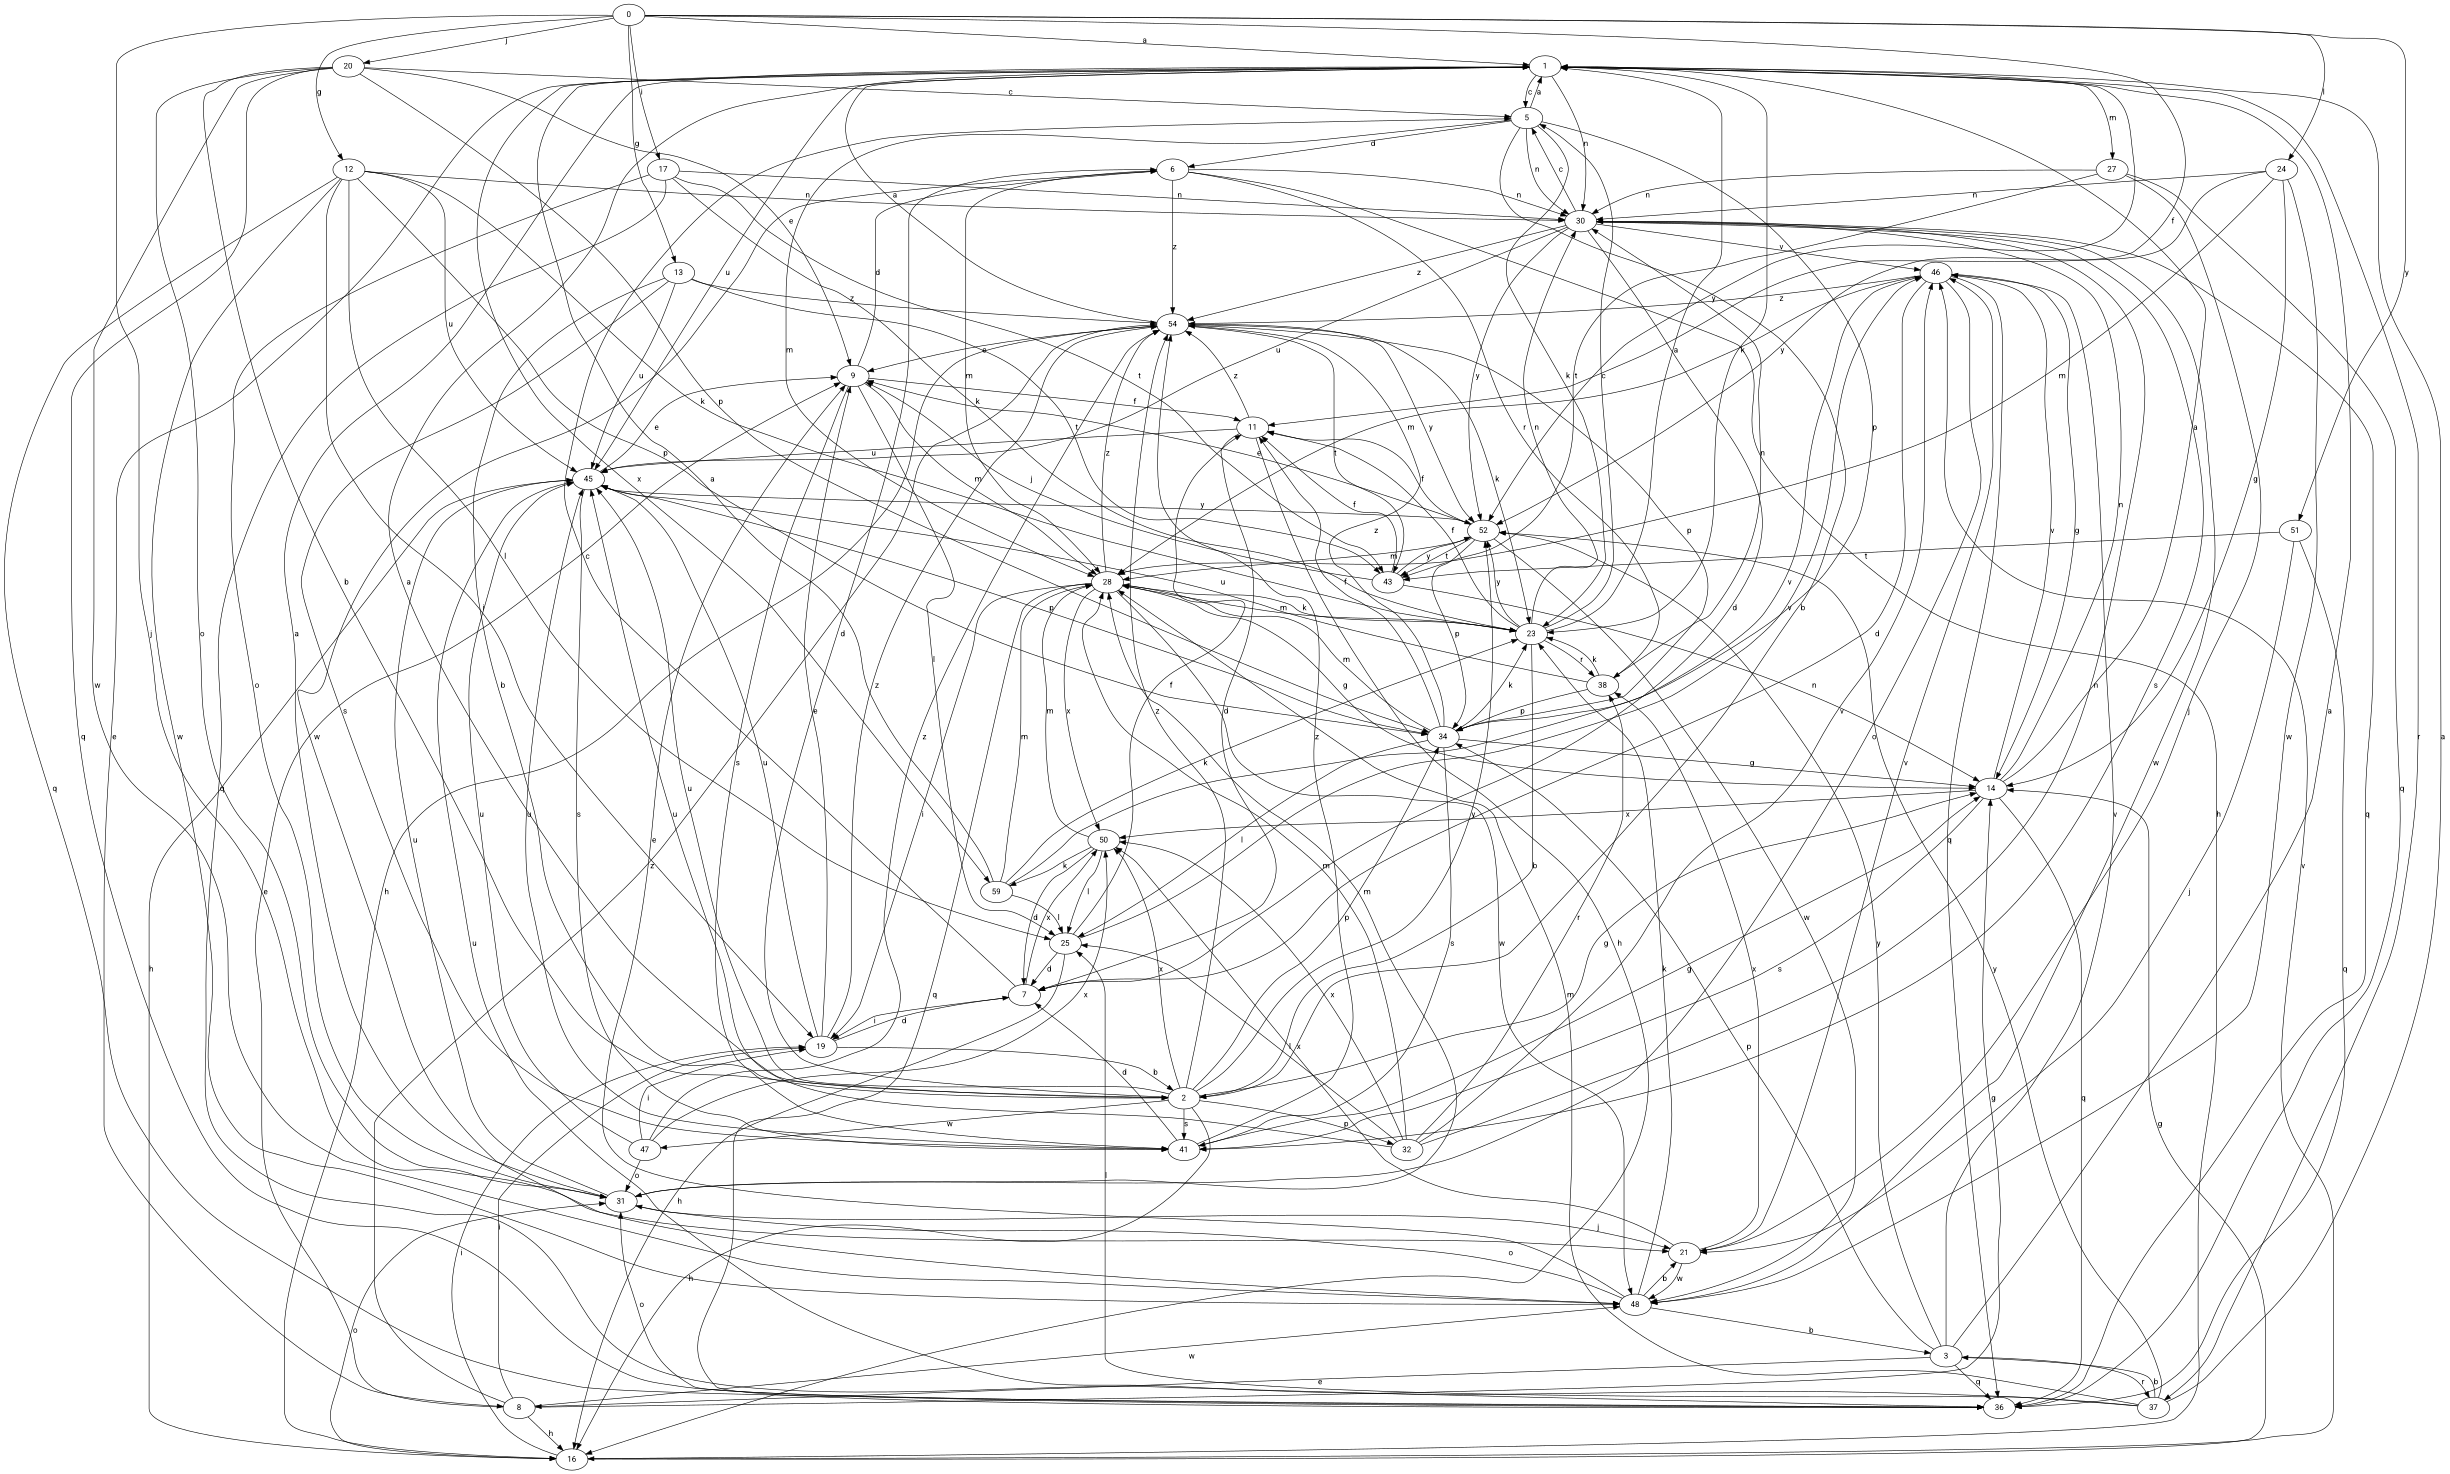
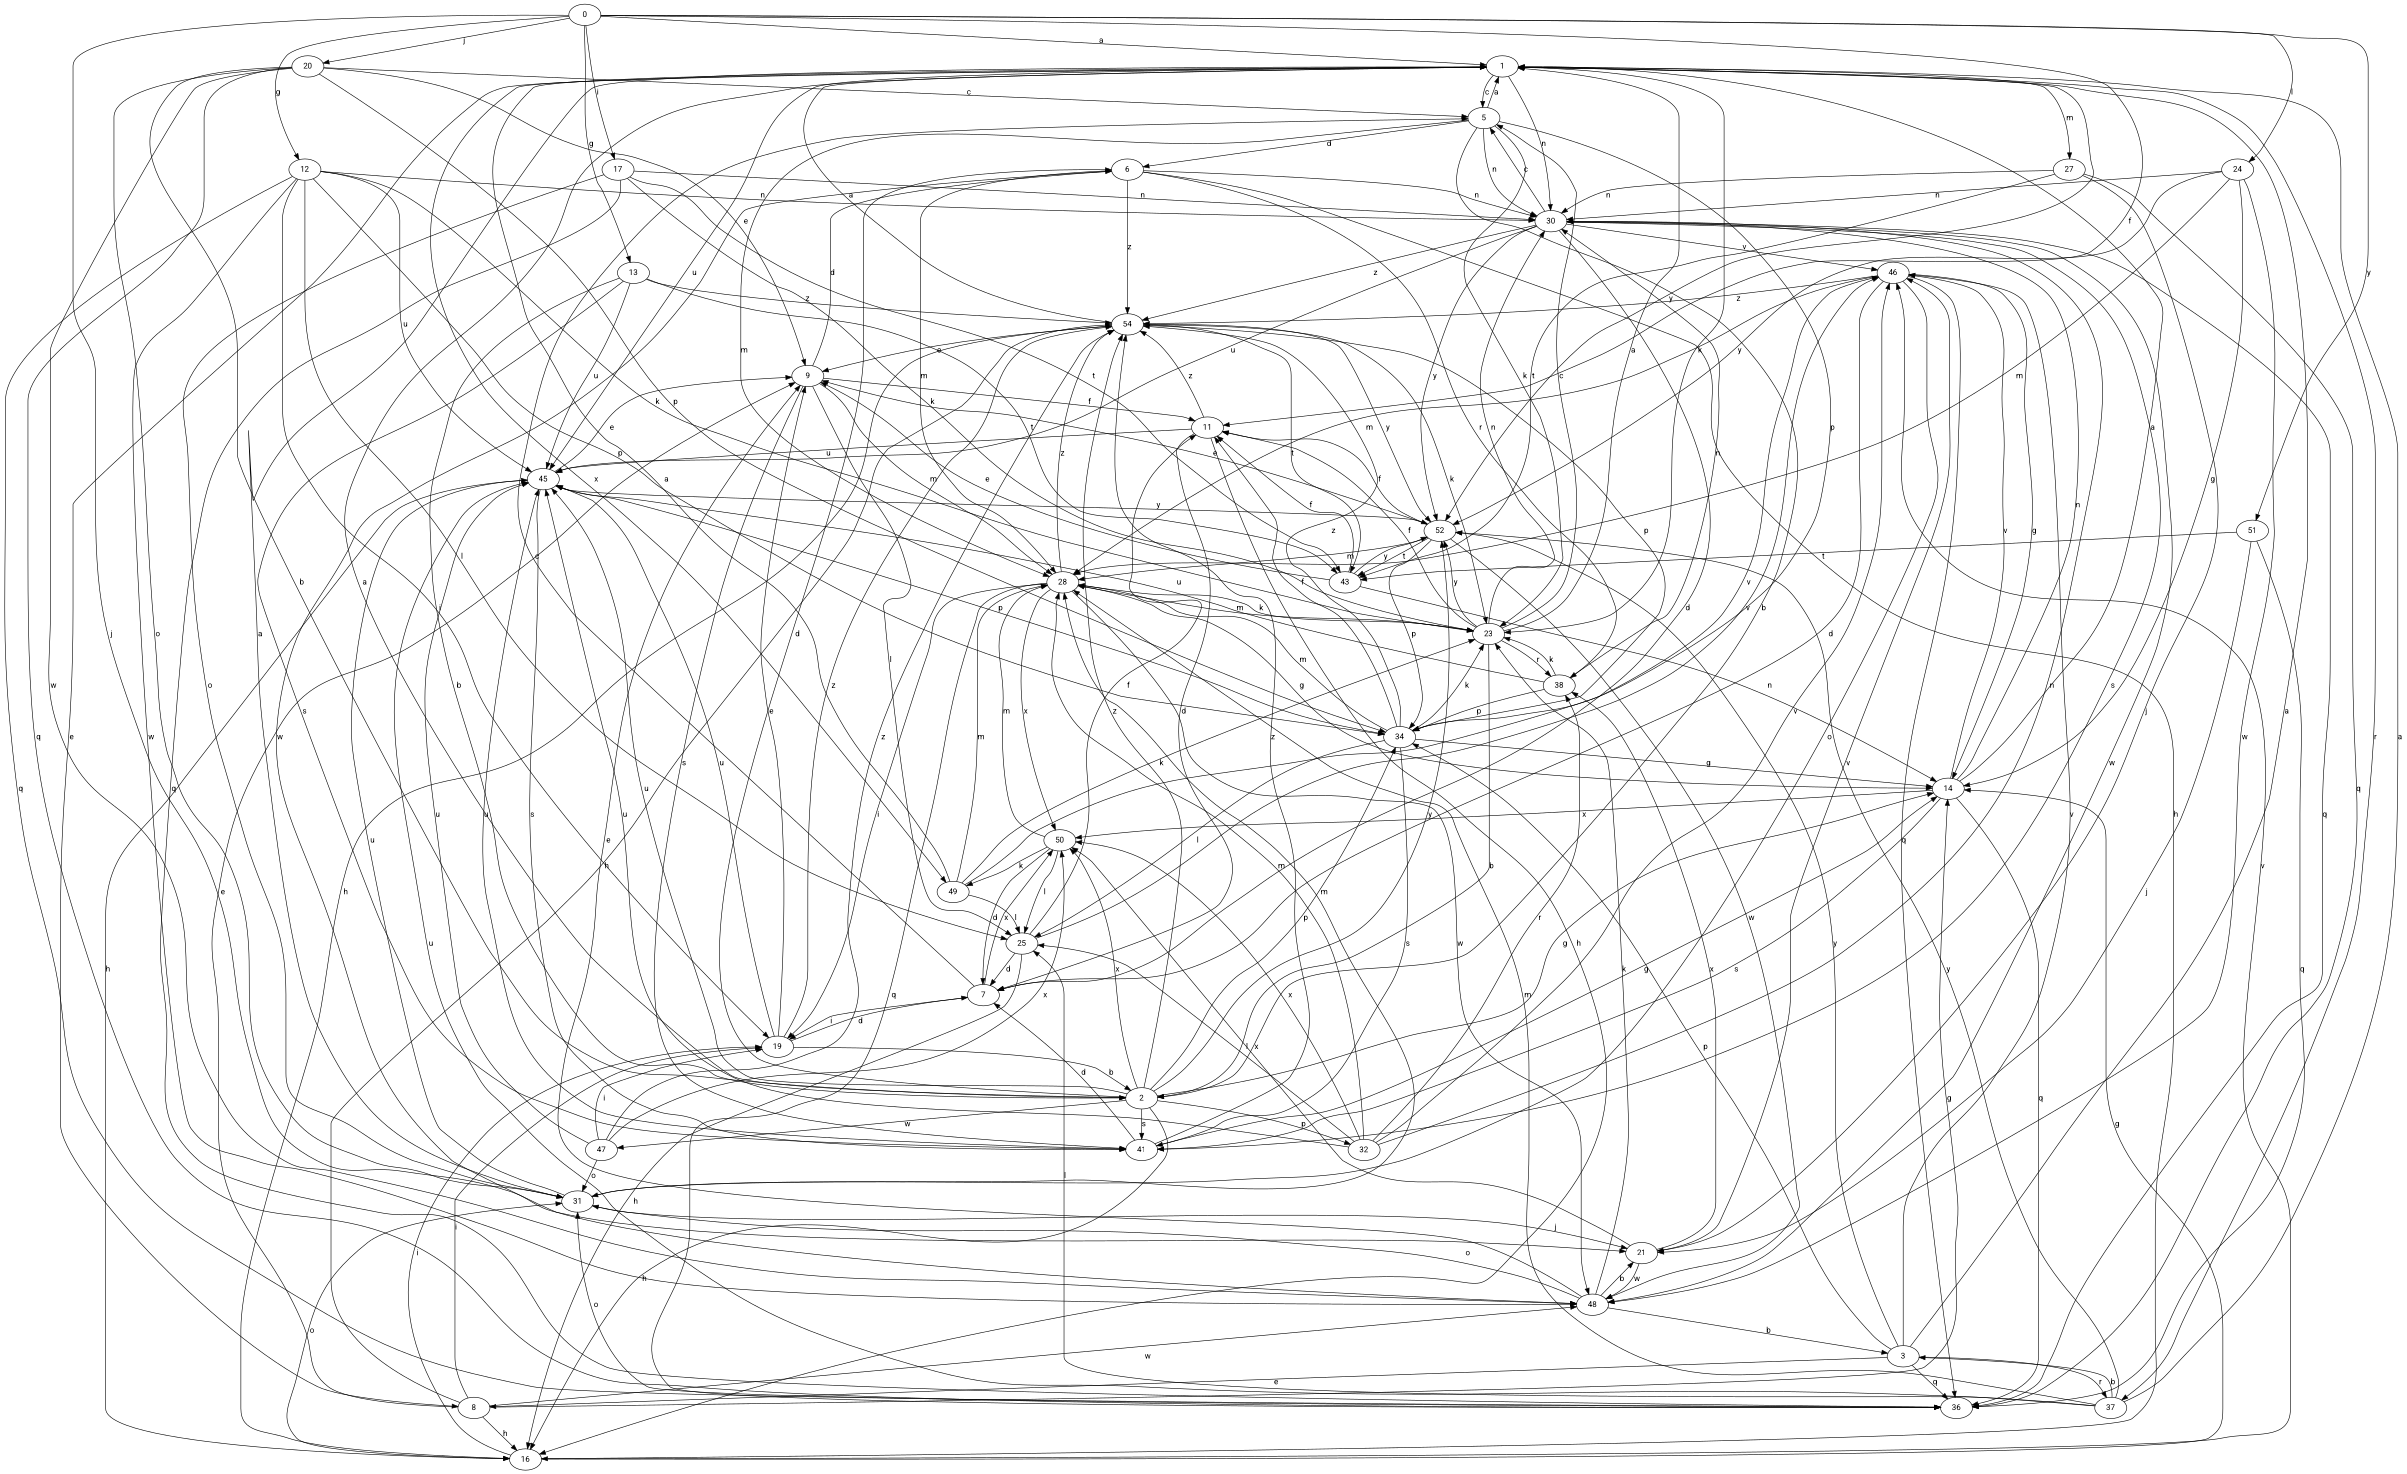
(1032, 479) -> (987, 479)
(652, 866) -> (607, 866)
(997, 892) -> (953, 892)
